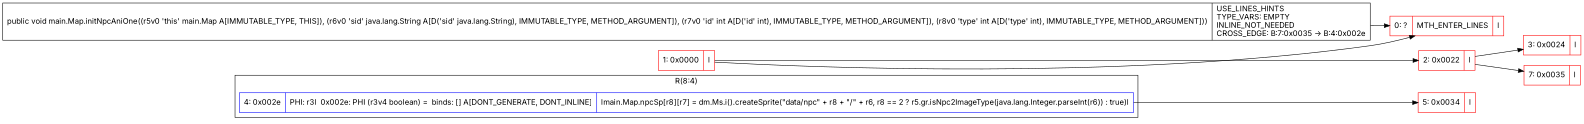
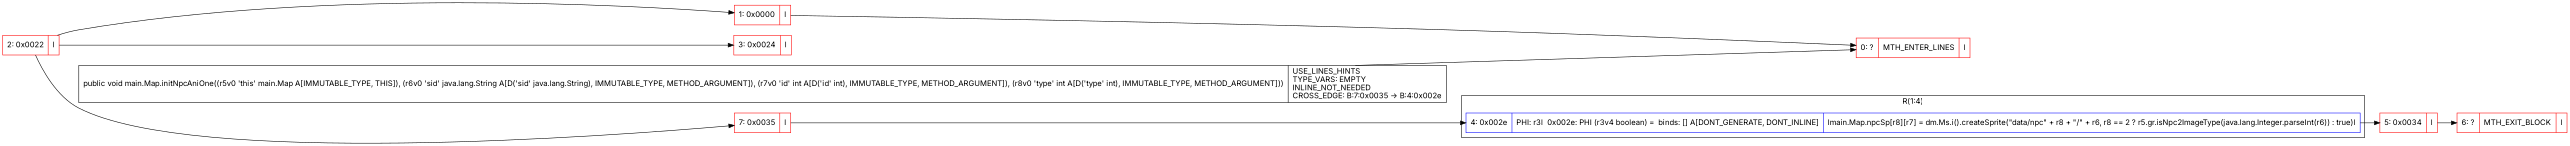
(1064, 60) -> (392, 4)
(686, 82) -> (1913, 102)
none -> (1126, 123)
none -> (2512, 123)
